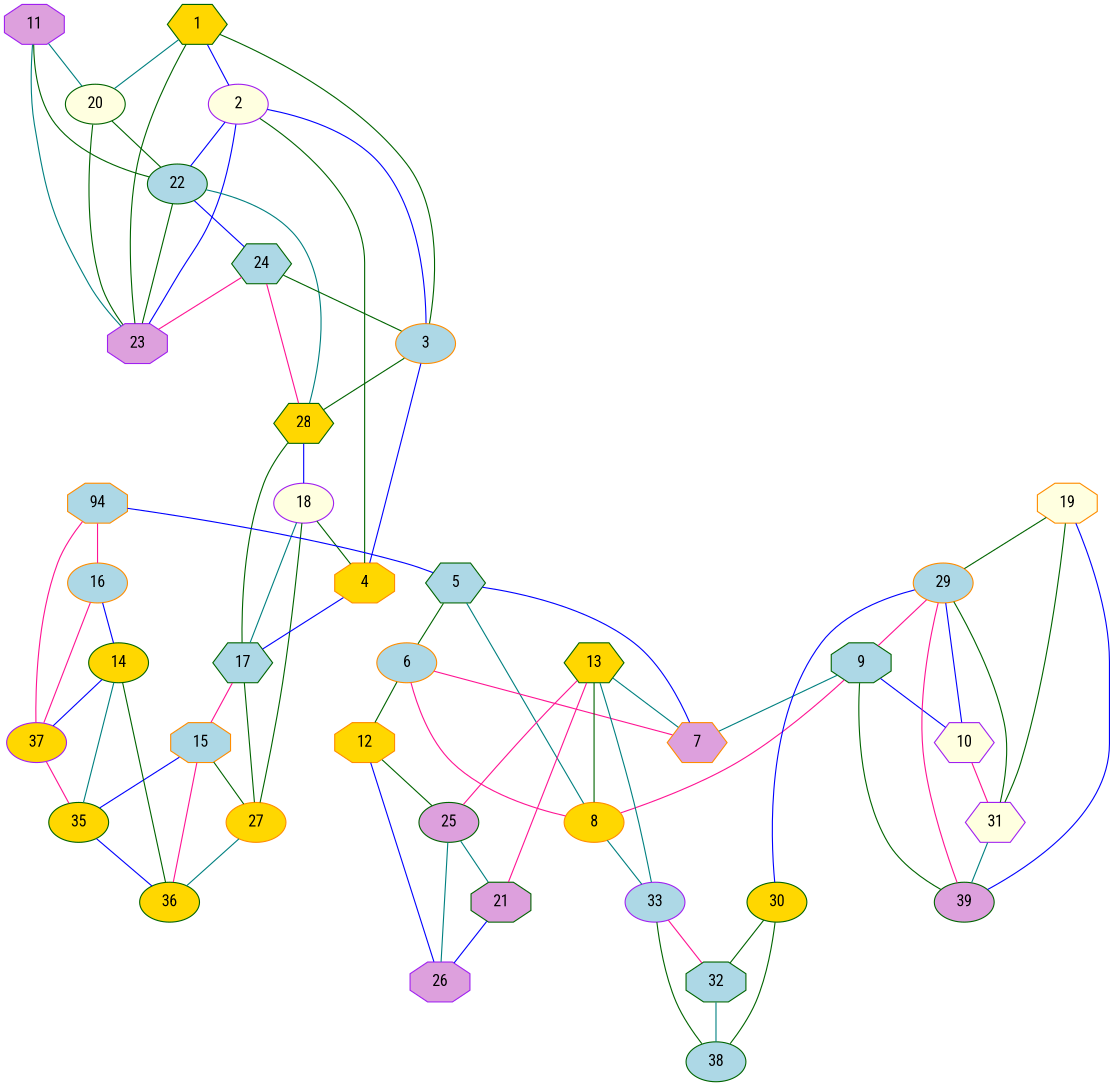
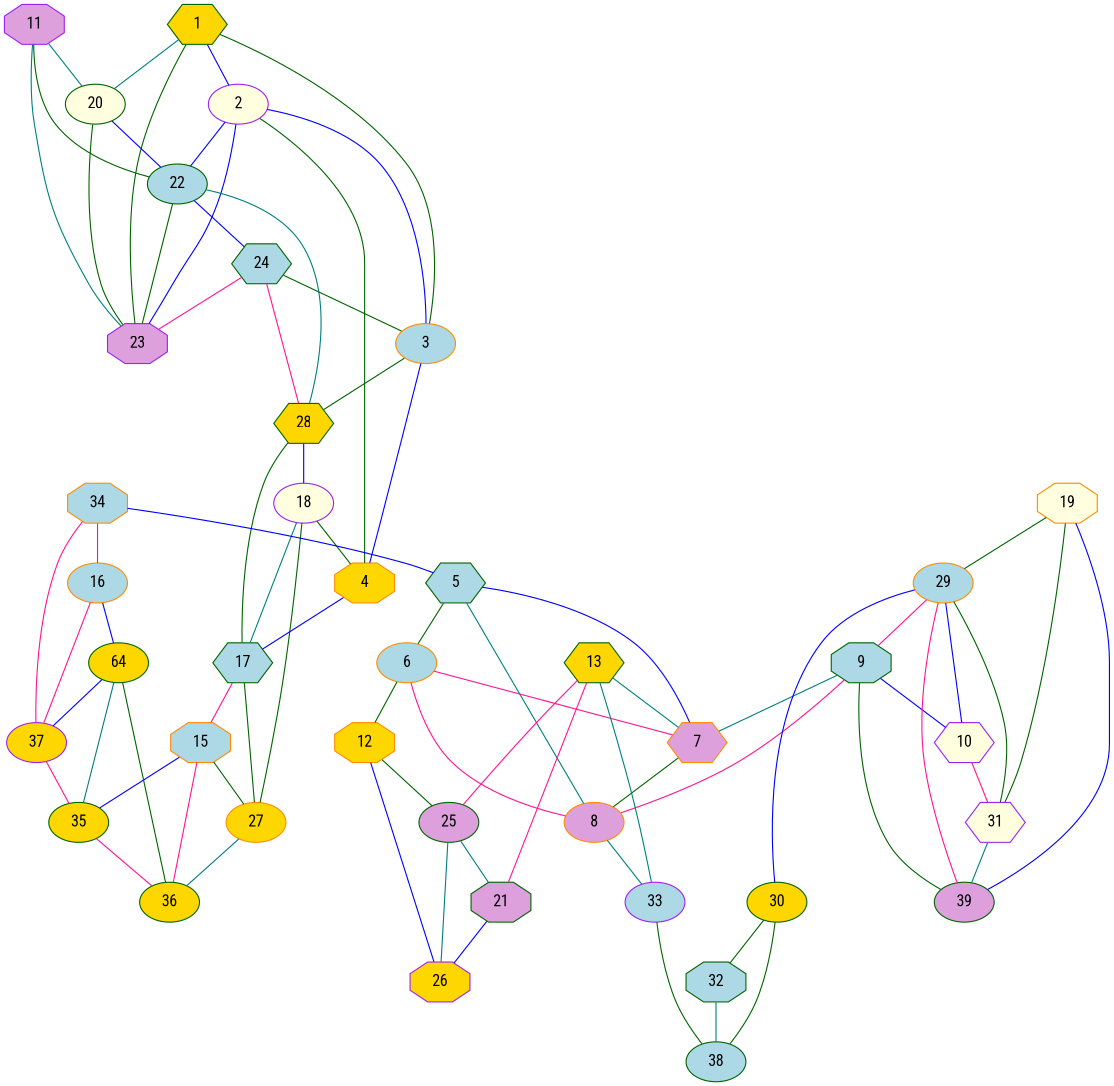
(135, 143) -> (135, 143)
(98, 503) -> (98, 503)
(119, 663) -> (119, 663)
(594, 743) -> (646, 782)
(594, 822) -> (594, 822)
(124, 862) -> (124, 862)
(685, 942) -> none
(440, 982) -> (440, 982)
